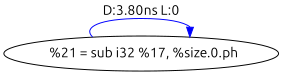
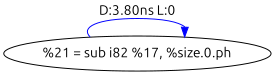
(141, 54) -> (137, 54)
